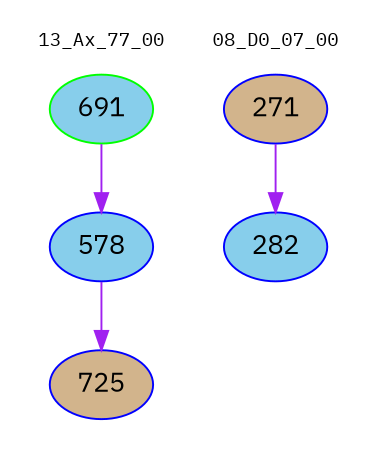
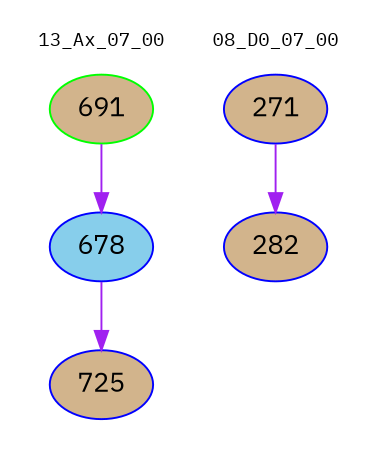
(102, 41) -> (102, 41)
(101, 109) -> (101, 109)
(101, 247) -> (101, 247)
(276, 247) -> (276, 247)
